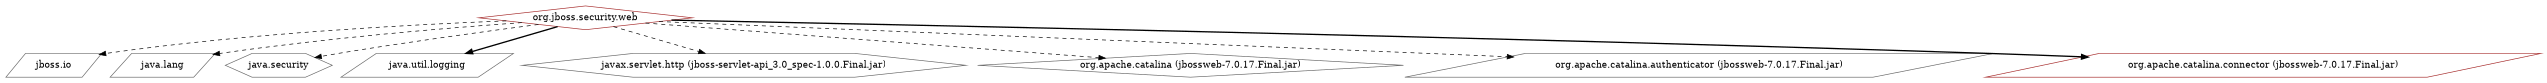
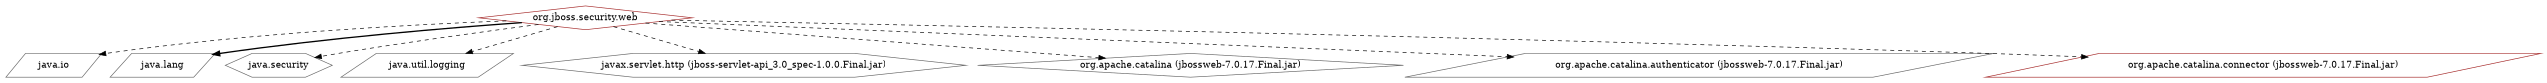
(370, 35) -> (370, 35)
(1377, 36) -> (1377, 36)
(515, 39) -> (515, 39)
(54, 65) -> (54, 65)
